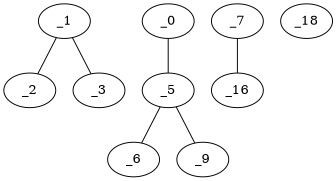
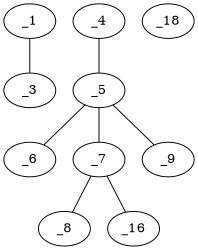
(168, 21) -> (99, 21)
(30, 90) -> none
none -> (99, 125)
none -> (64, 229)
